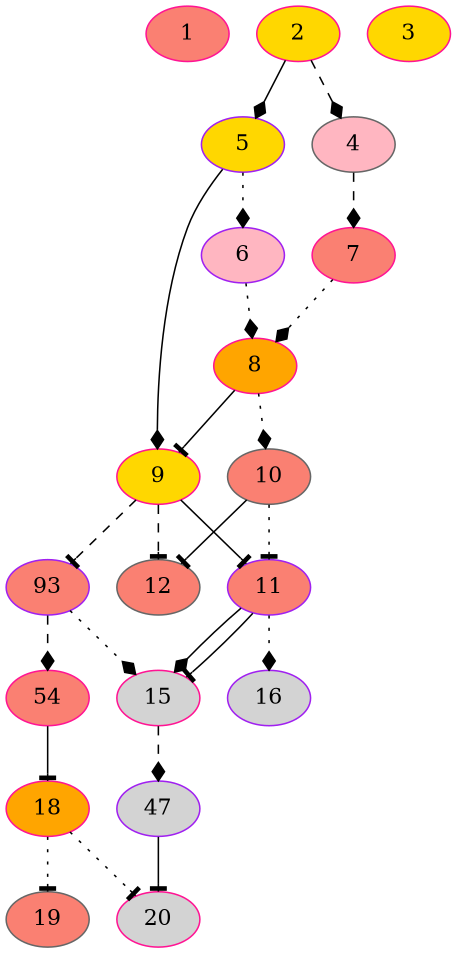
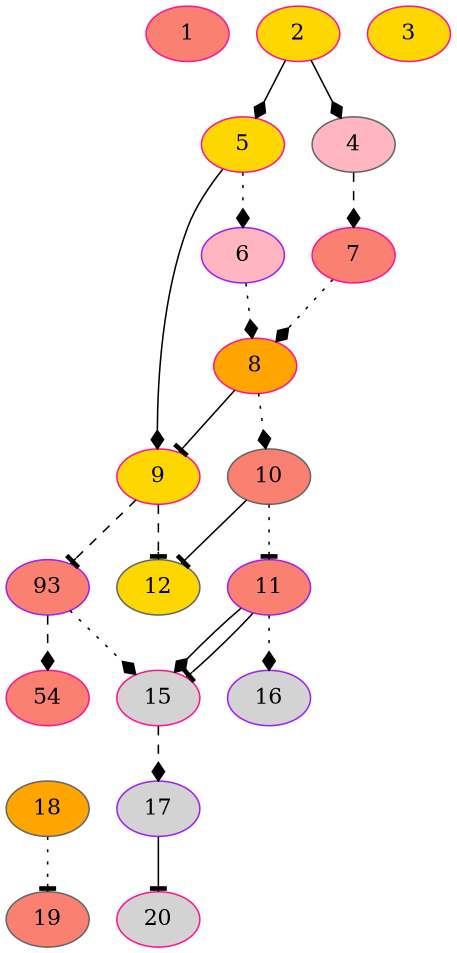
(322, 81) -> (322, 81)
(243, 145) -> (243, 145)
(206, 525) -> none
(158, 587) -> (158, 587)
(48, 750) -> none
(48, 809) -> (48, 809)
(158, 809) -> (158, 809)
(100, 861) -> none
